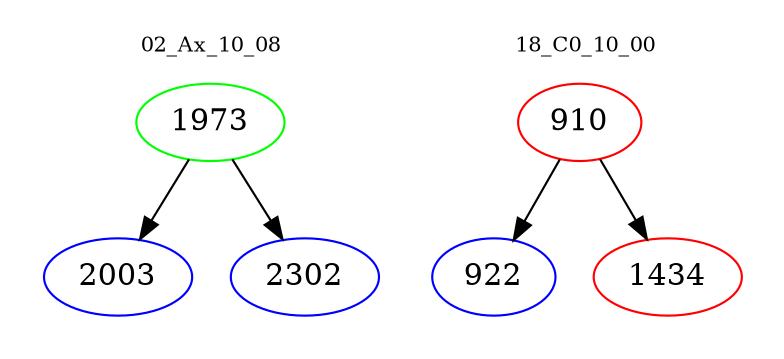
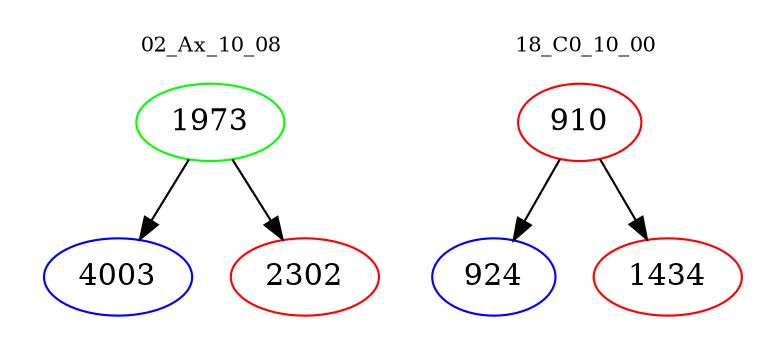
(118, 277) -> (118, 277)
(305, 277) -> (305, 277)
(494, 277) -> (494, 277)
